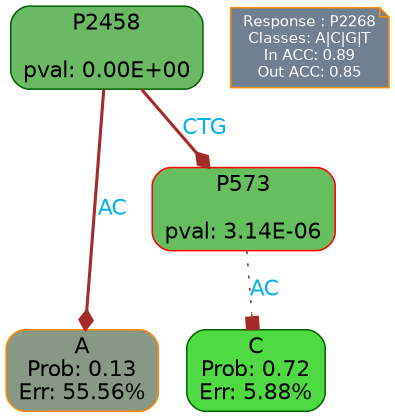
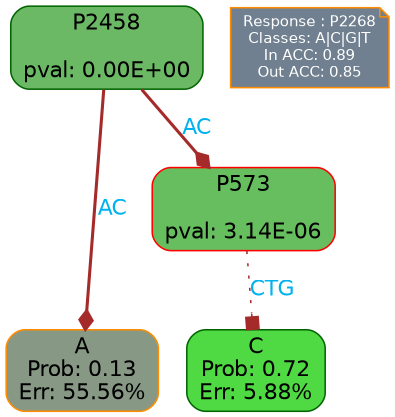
(204, 128) -> (197, 128)
(264, 290) -> (272, 290)
